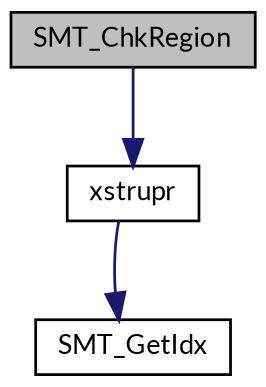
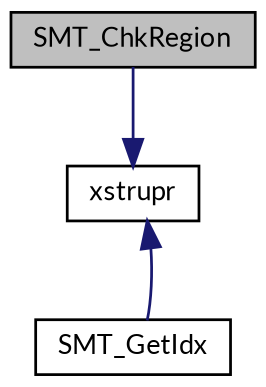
(115, 257) -> (151, 284)
